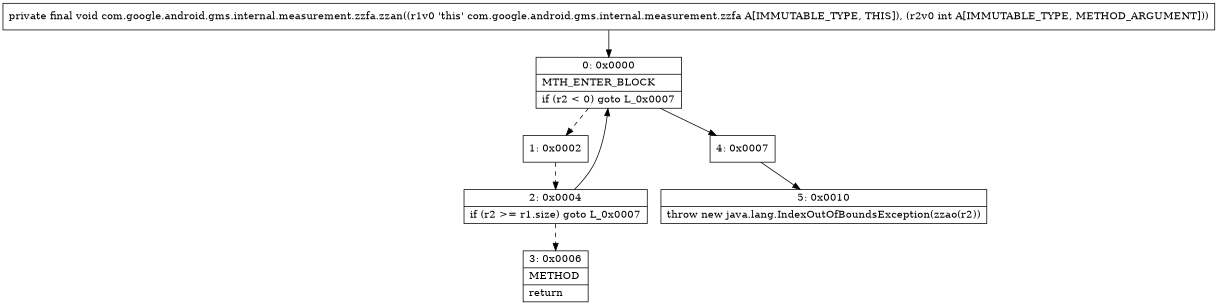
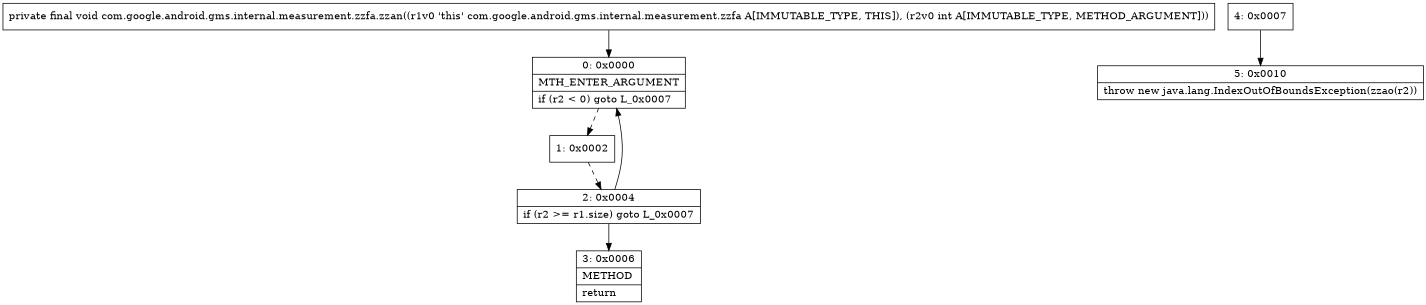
(599, 82) -> (609, 82)
(685, 120) -> none
(556, 233) -> (609, 233)
